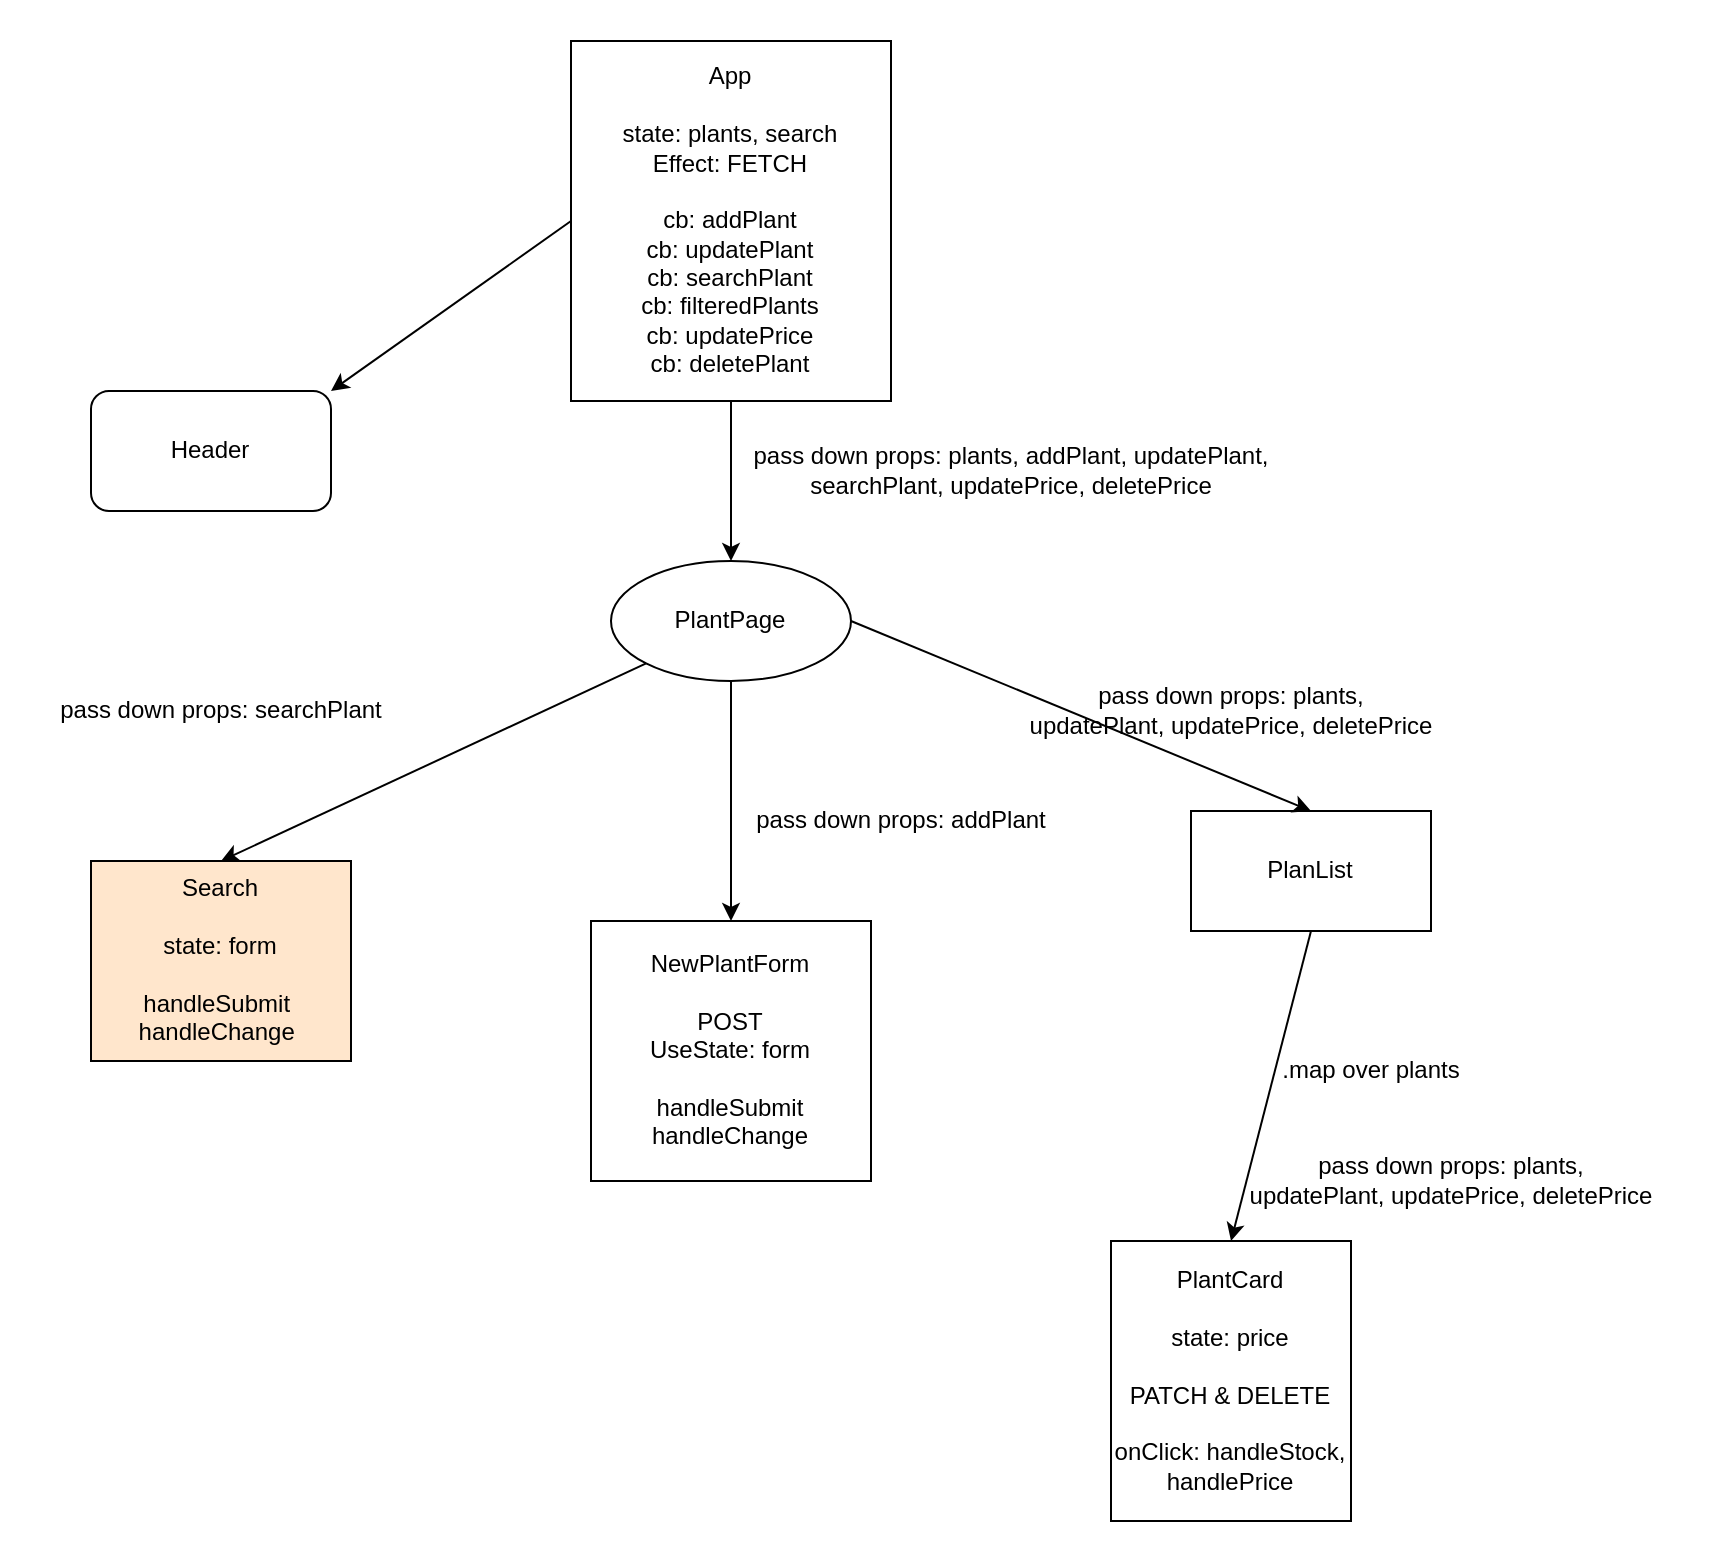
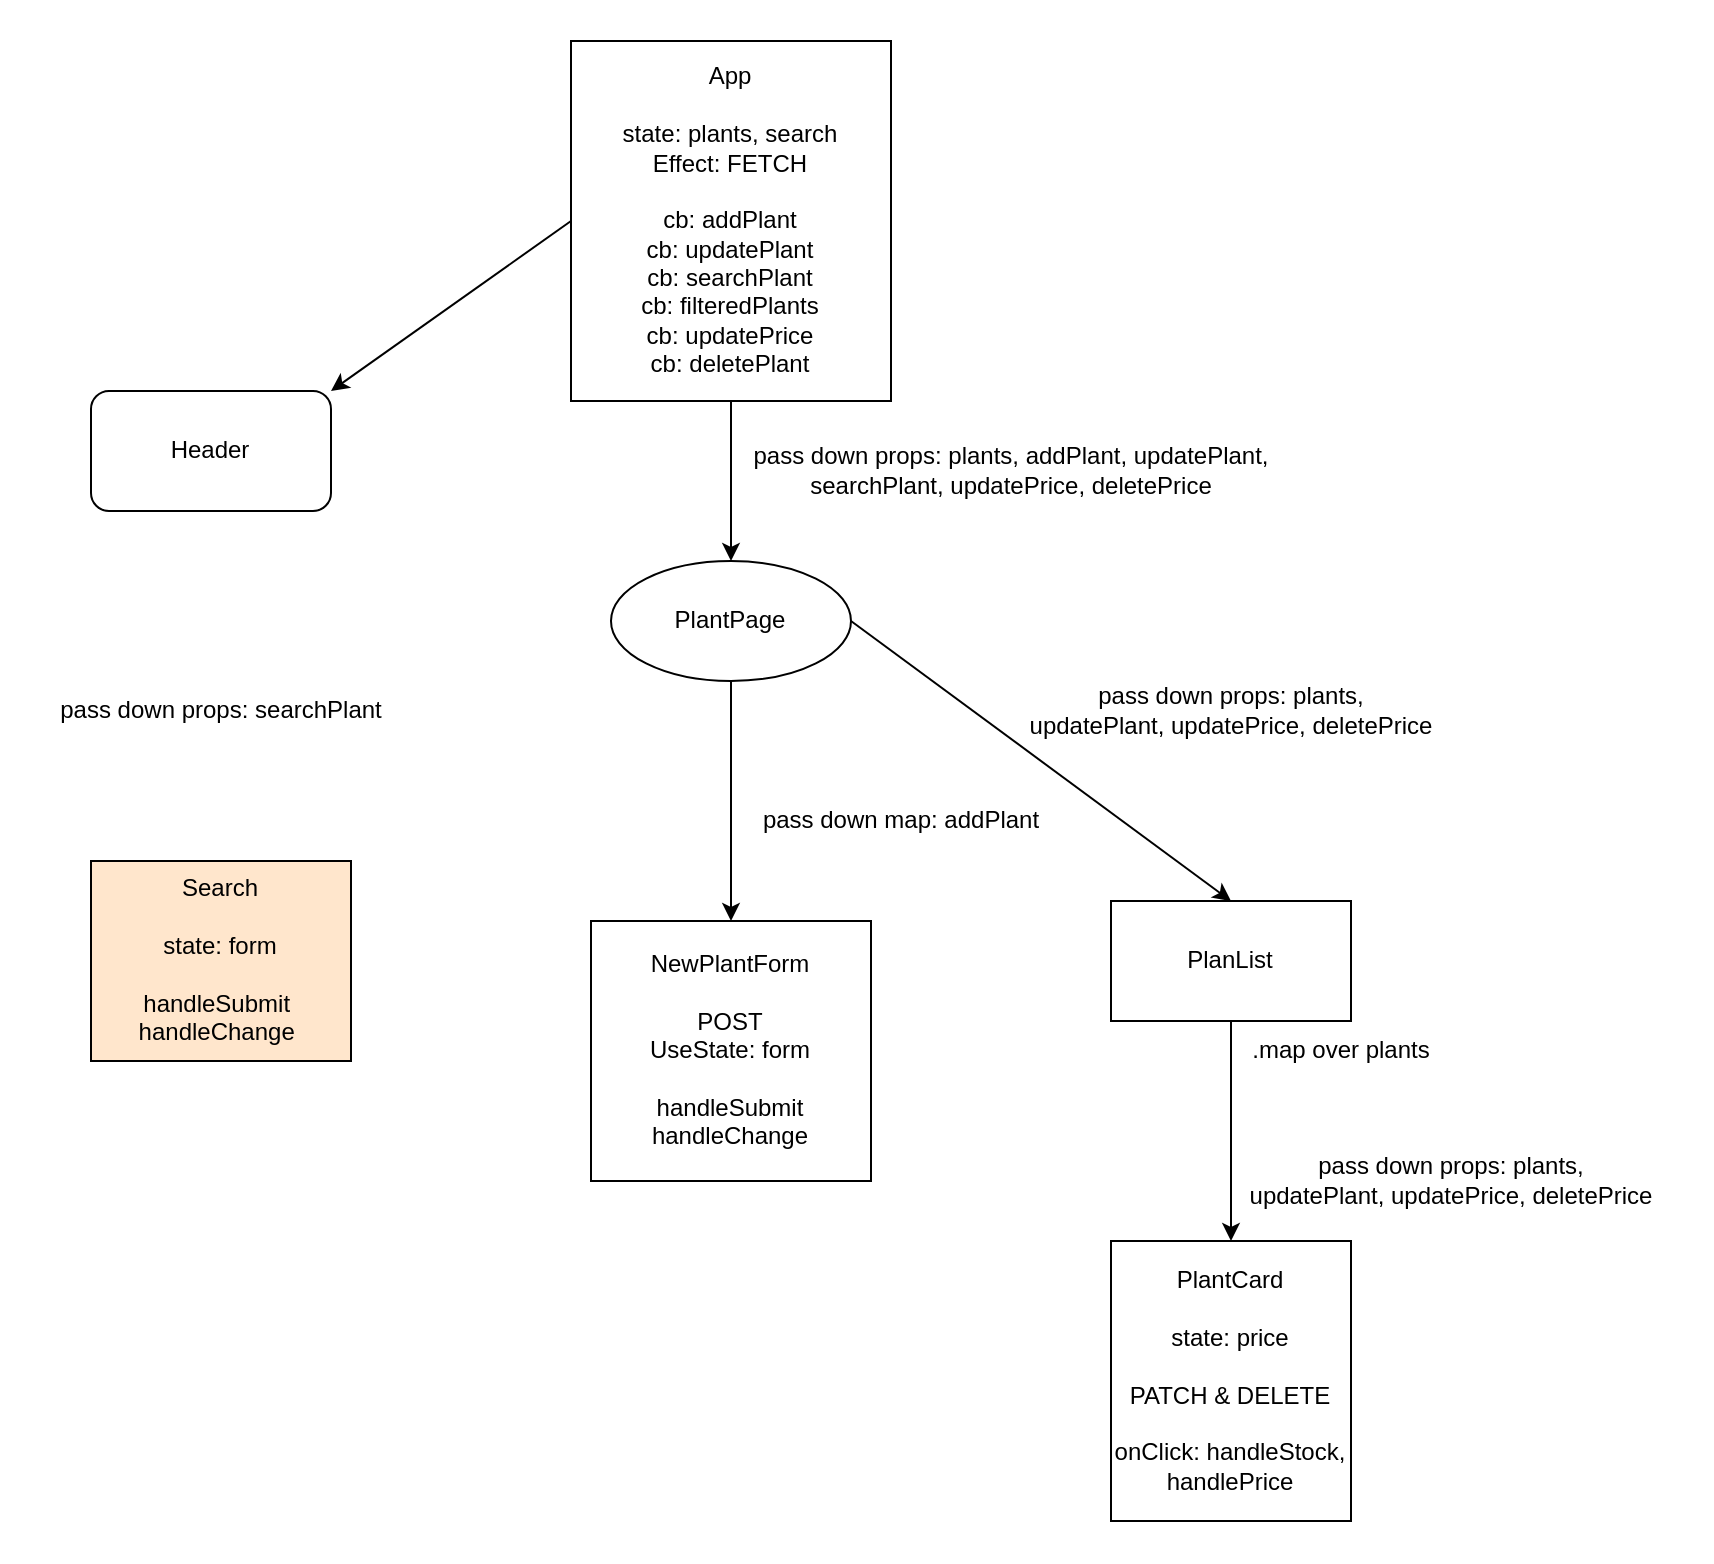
(439, 760) -> none
(902, 821) -> (902, 821)
(1311, 871) -> (1231, 961)
(1371, 1071) -> (1341, 1051)
